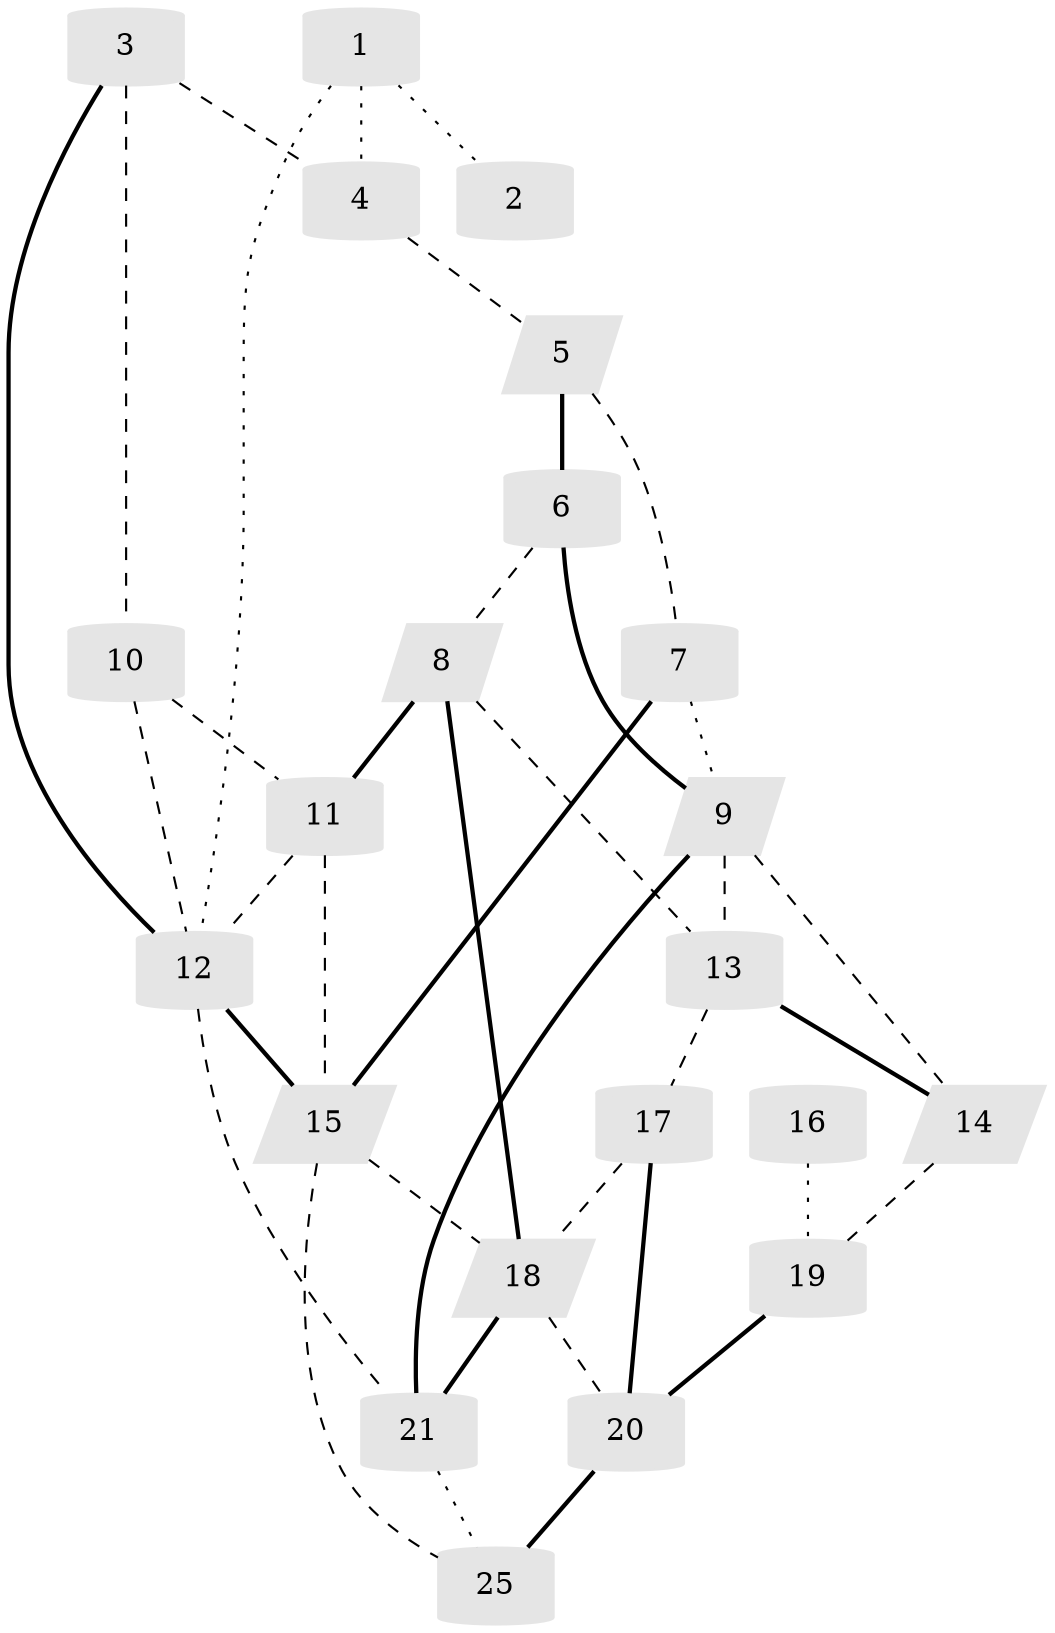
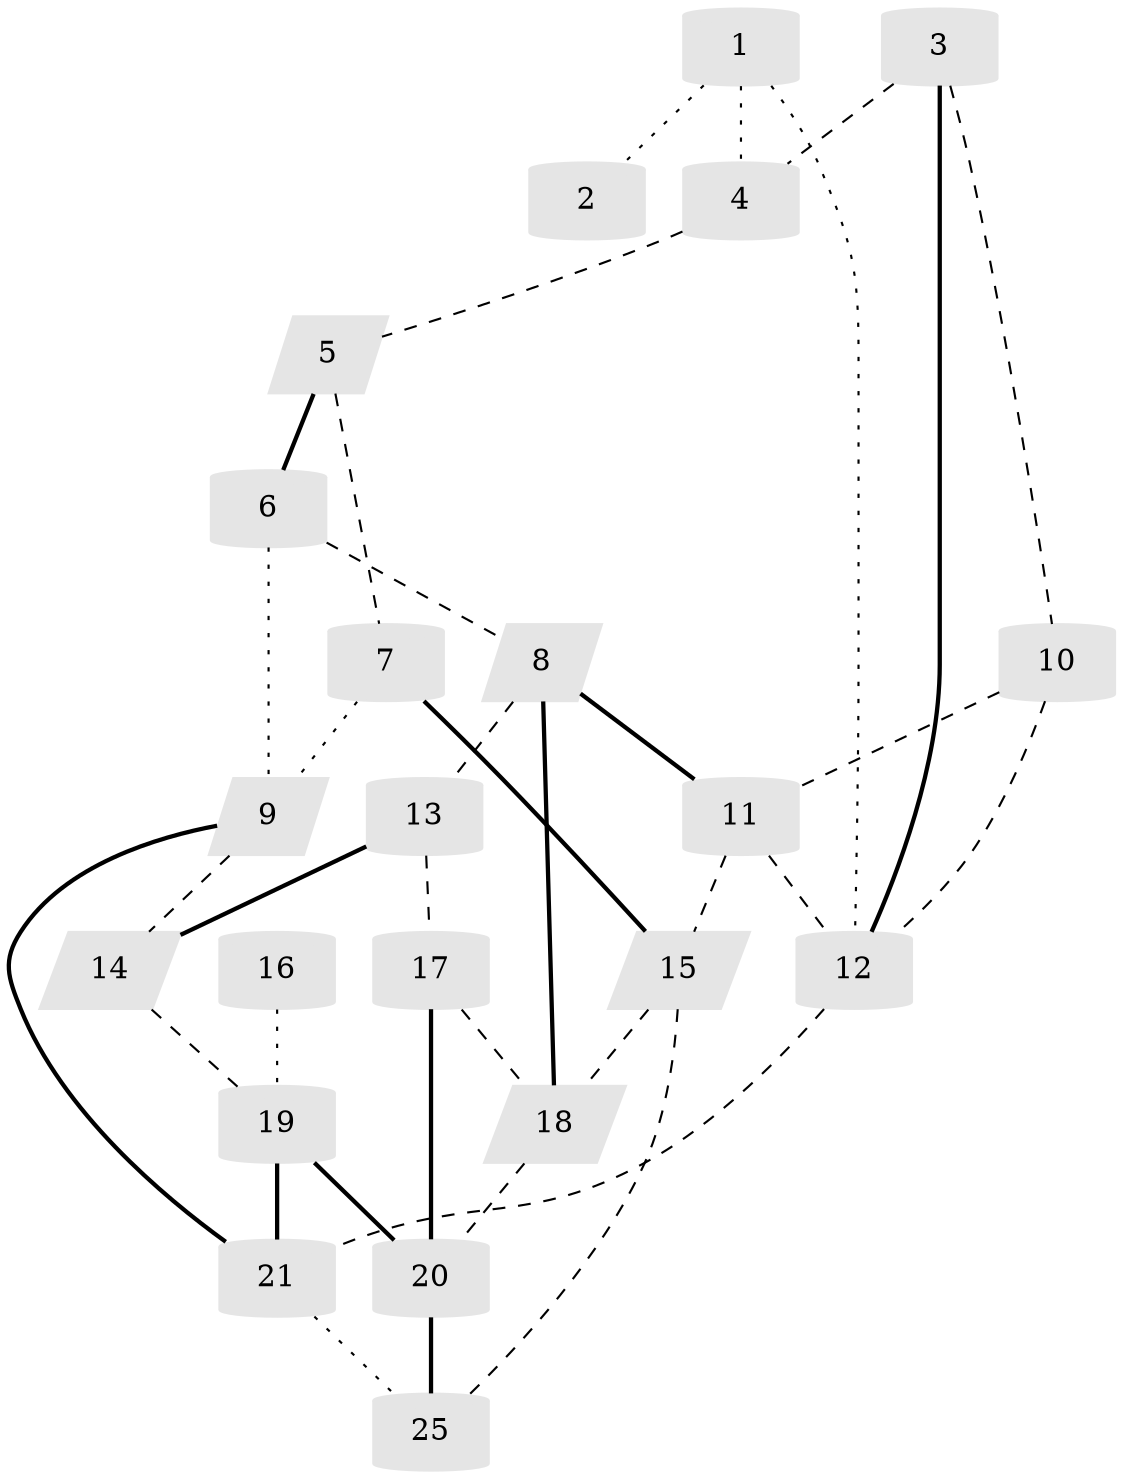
(594, 684) -> (269, 663)
(725, 894) -> none
(260, 1048) -> none
(471, 1355) -> (277, 1201)
